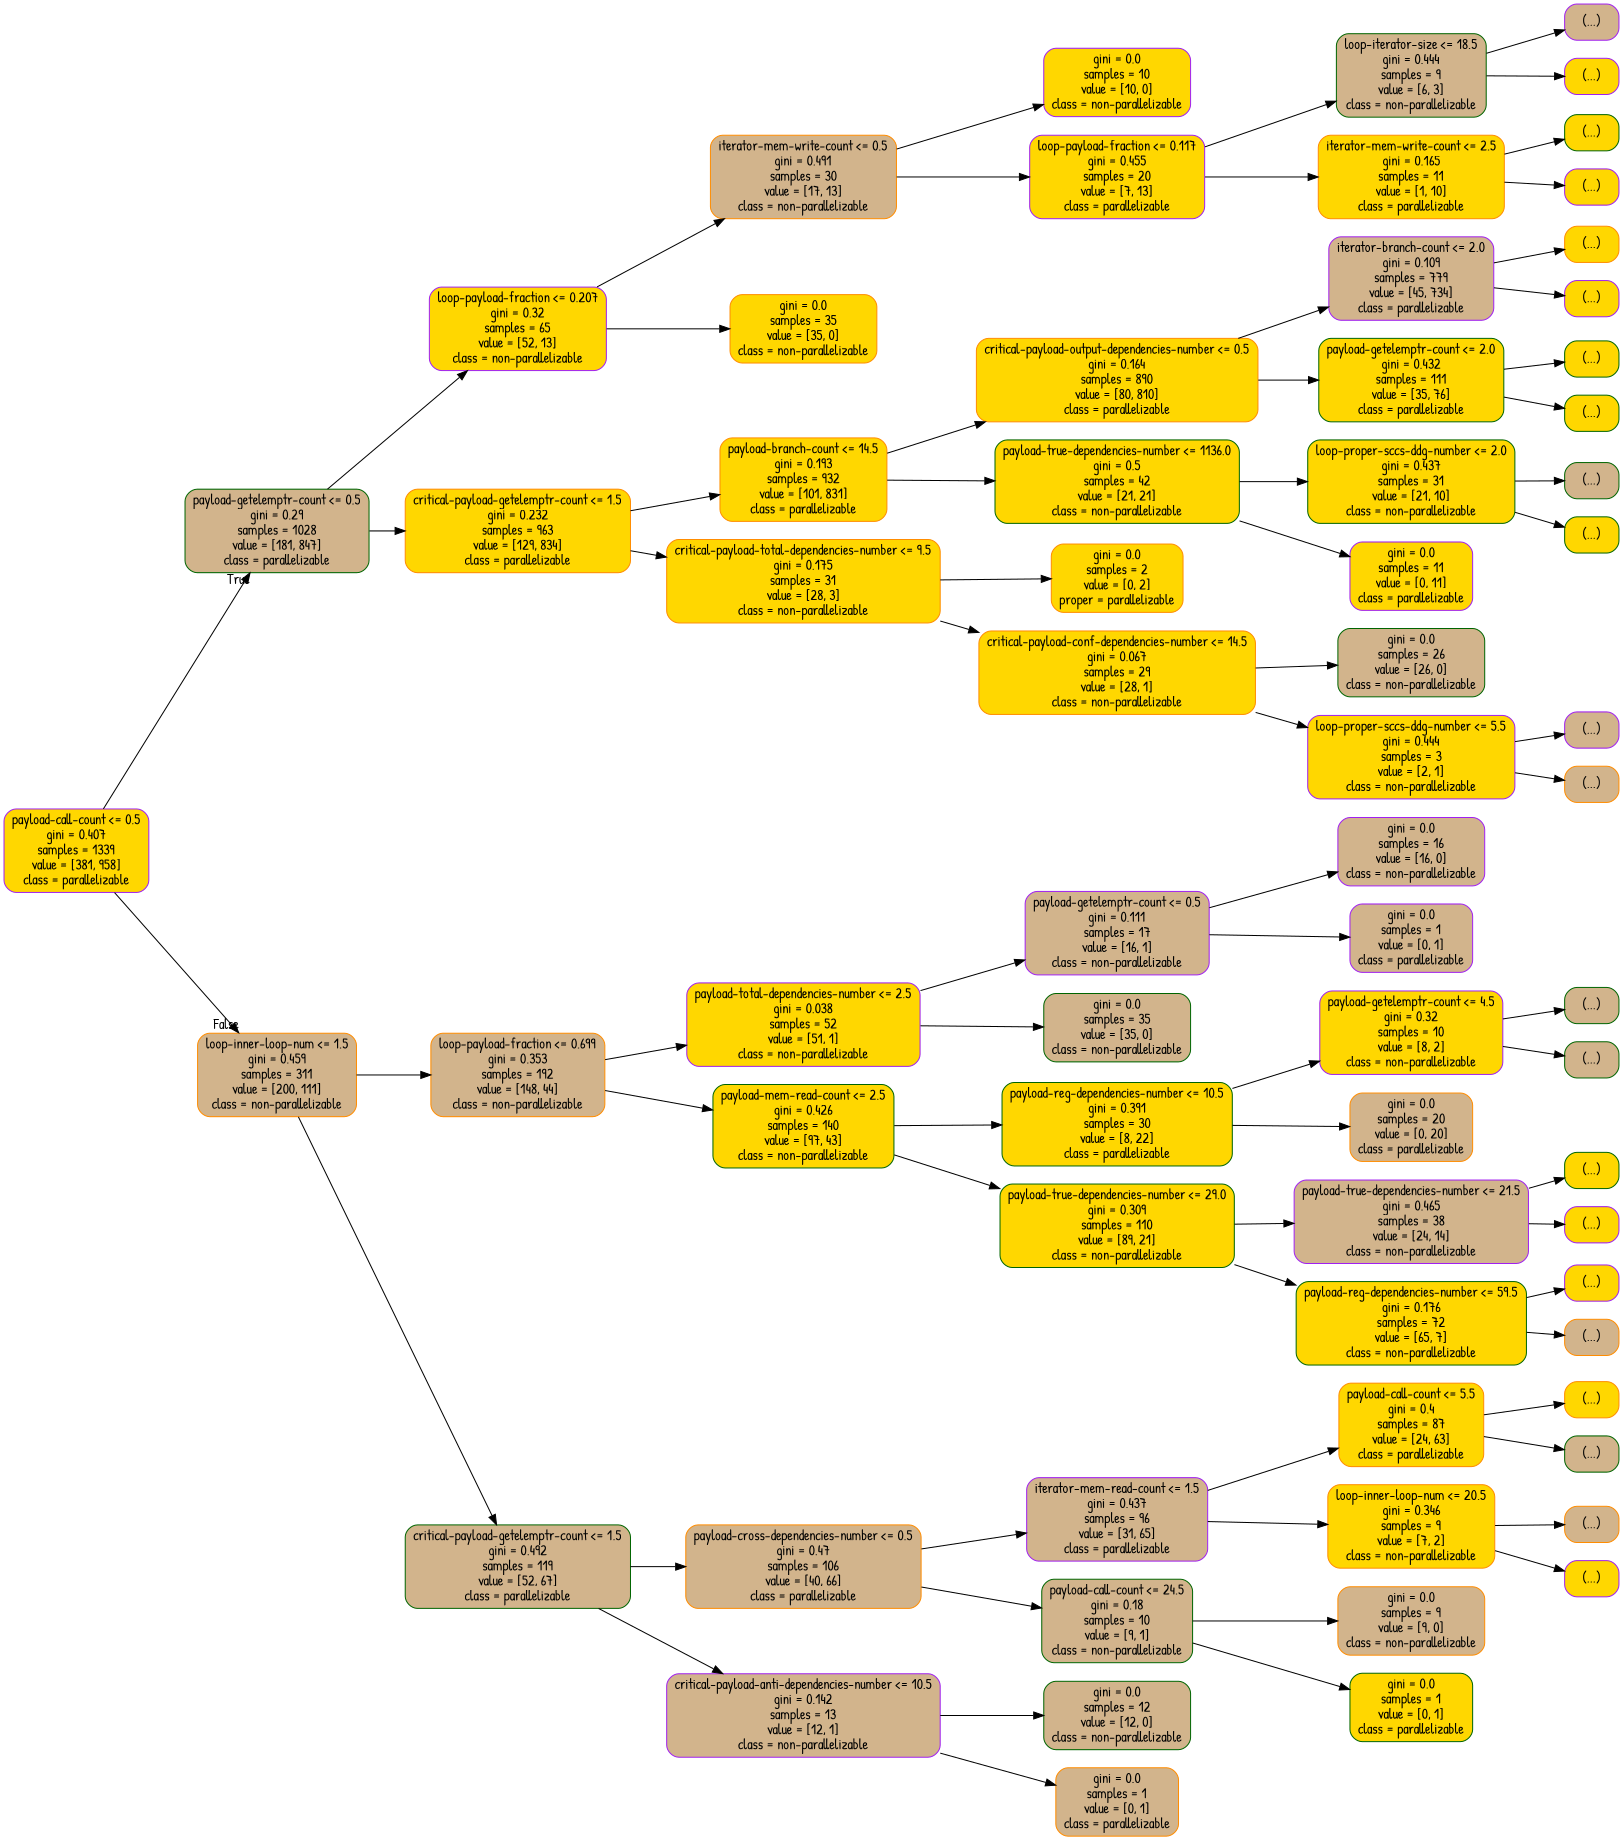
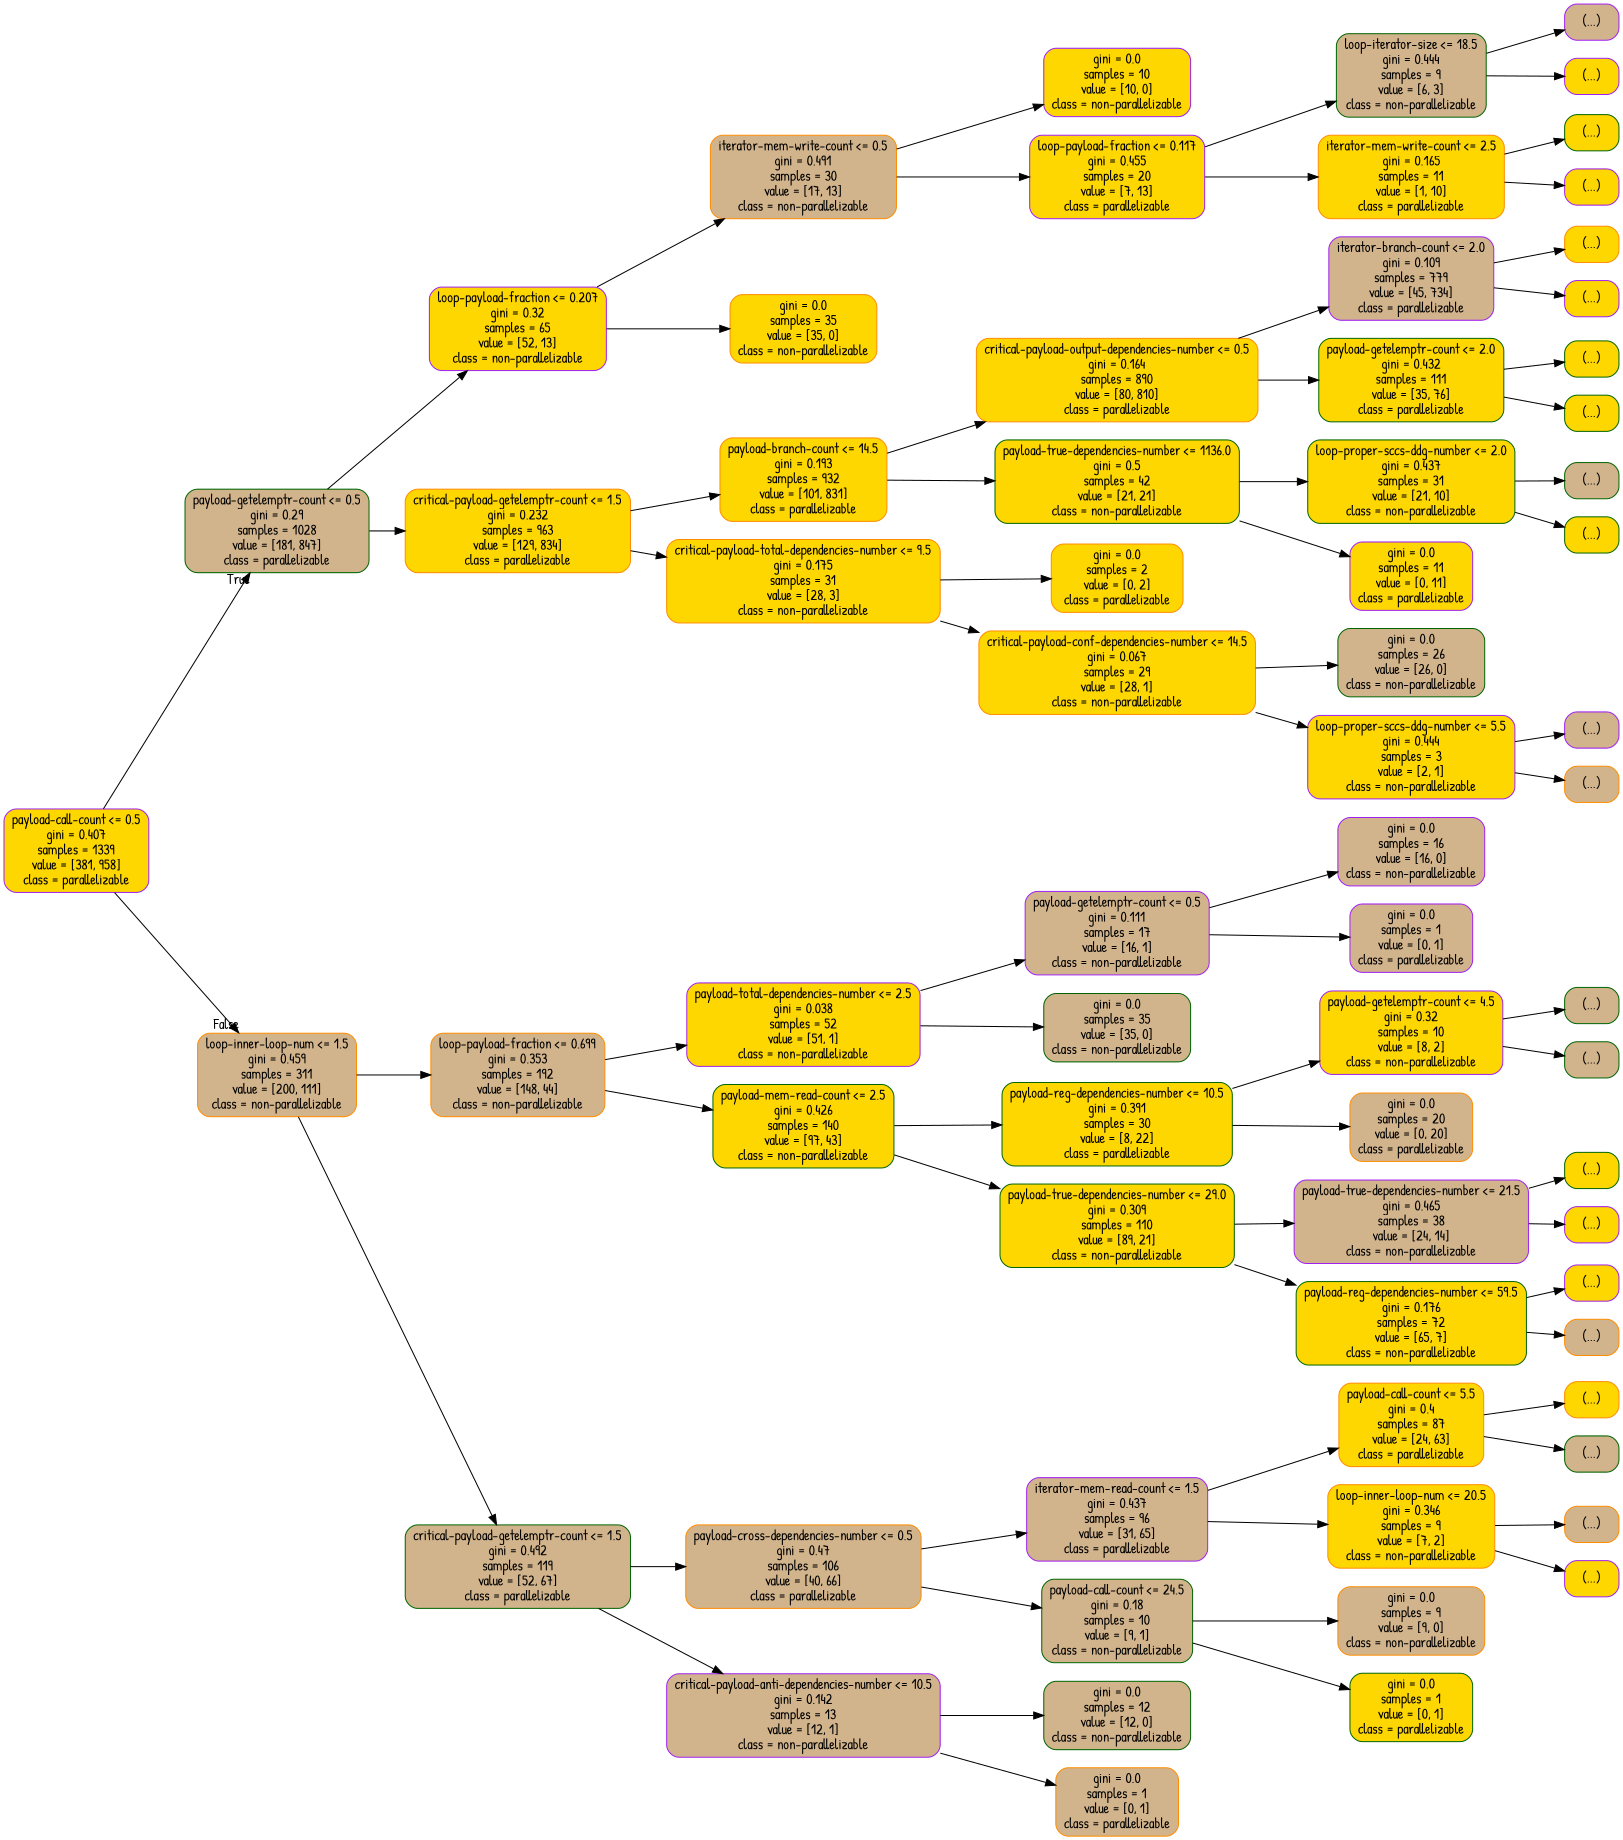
(1117, 578) -> (1117, 578)
